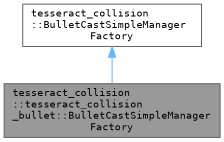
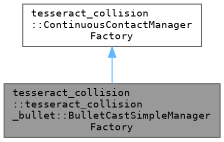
(112, 25) -> (112, 25)
